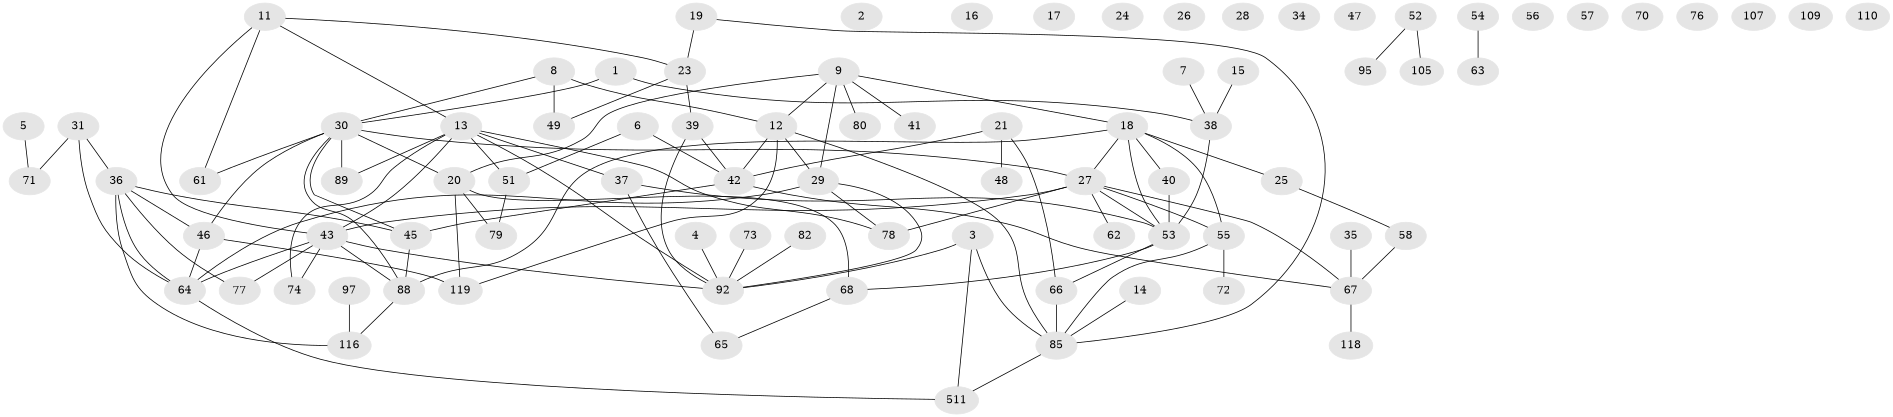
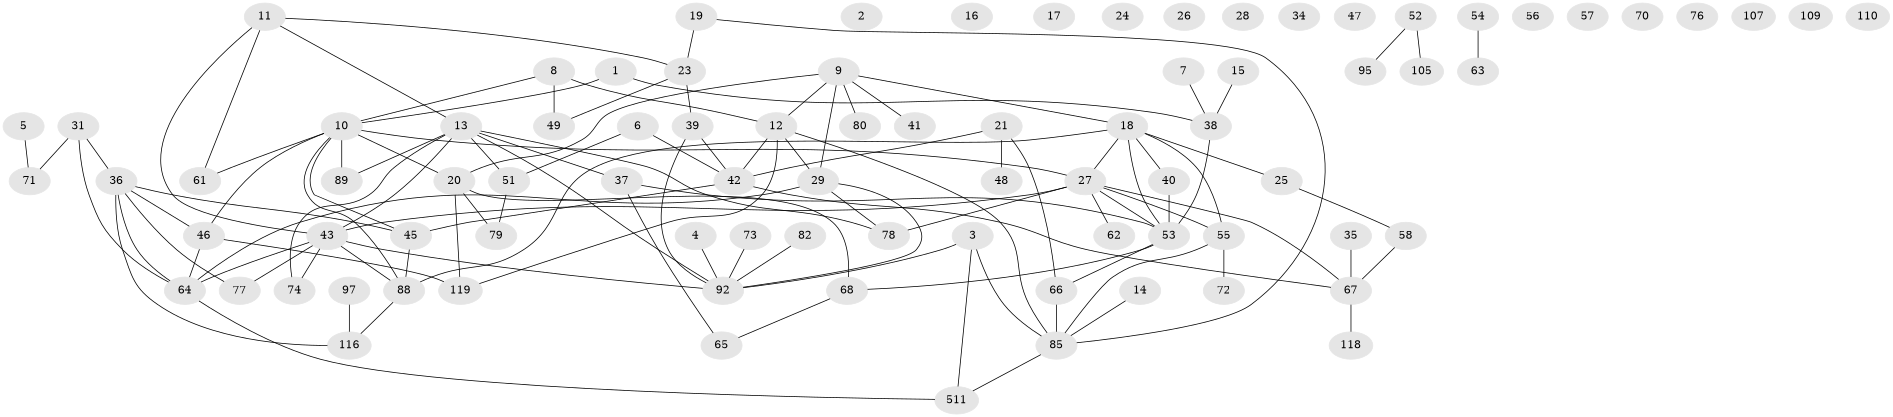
(342, 126) -> (342, 126)
